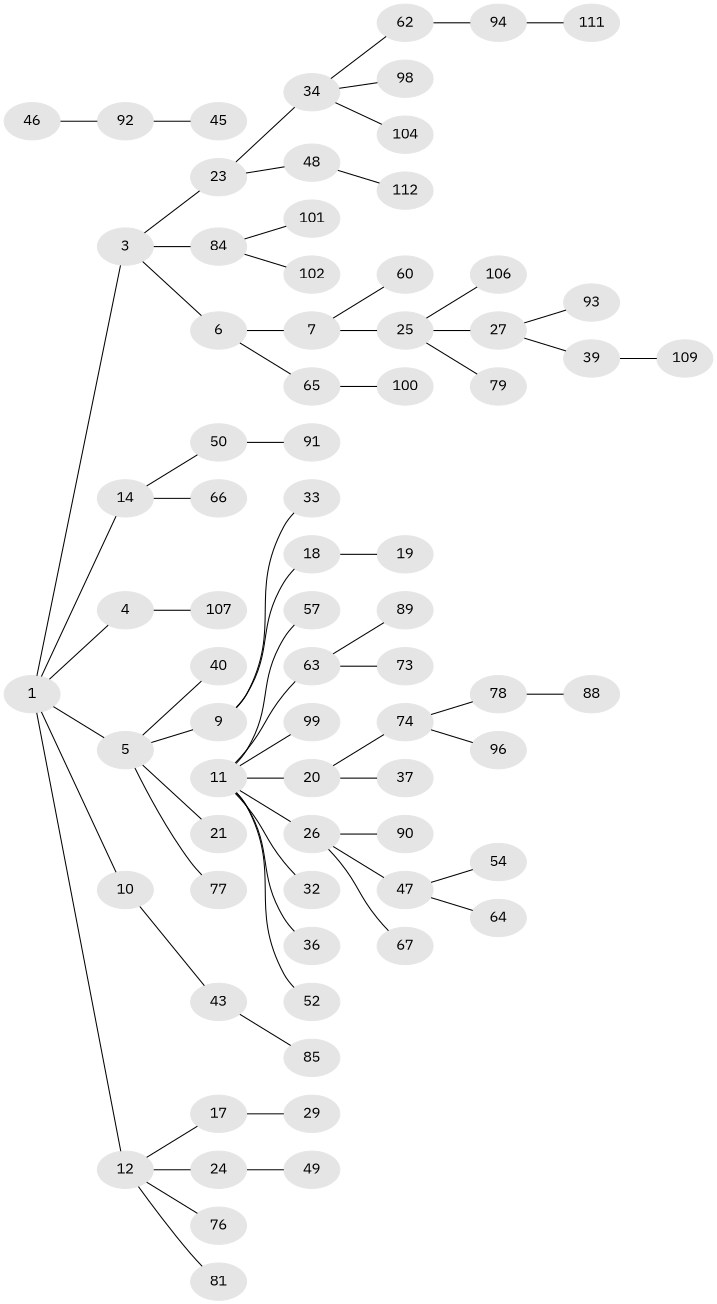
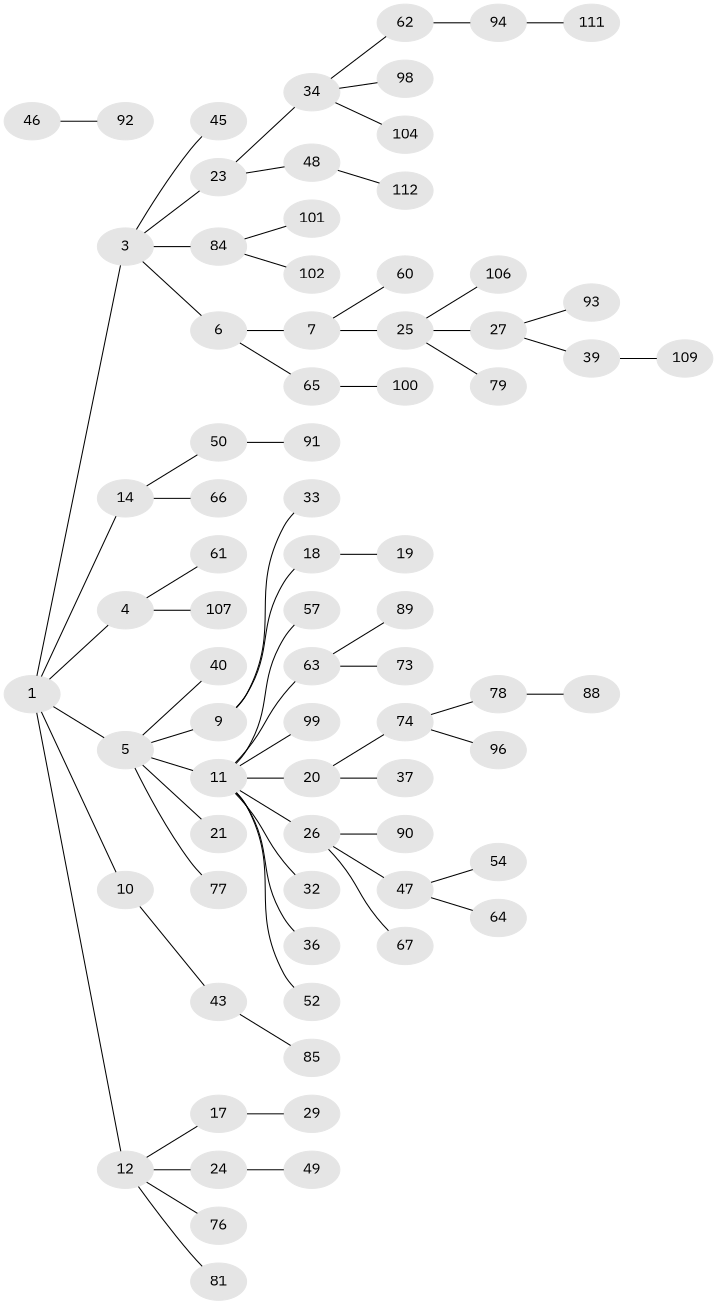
(172, 121) -> (167, 181)
none -> (219, 554)
none -> (172, 764)
